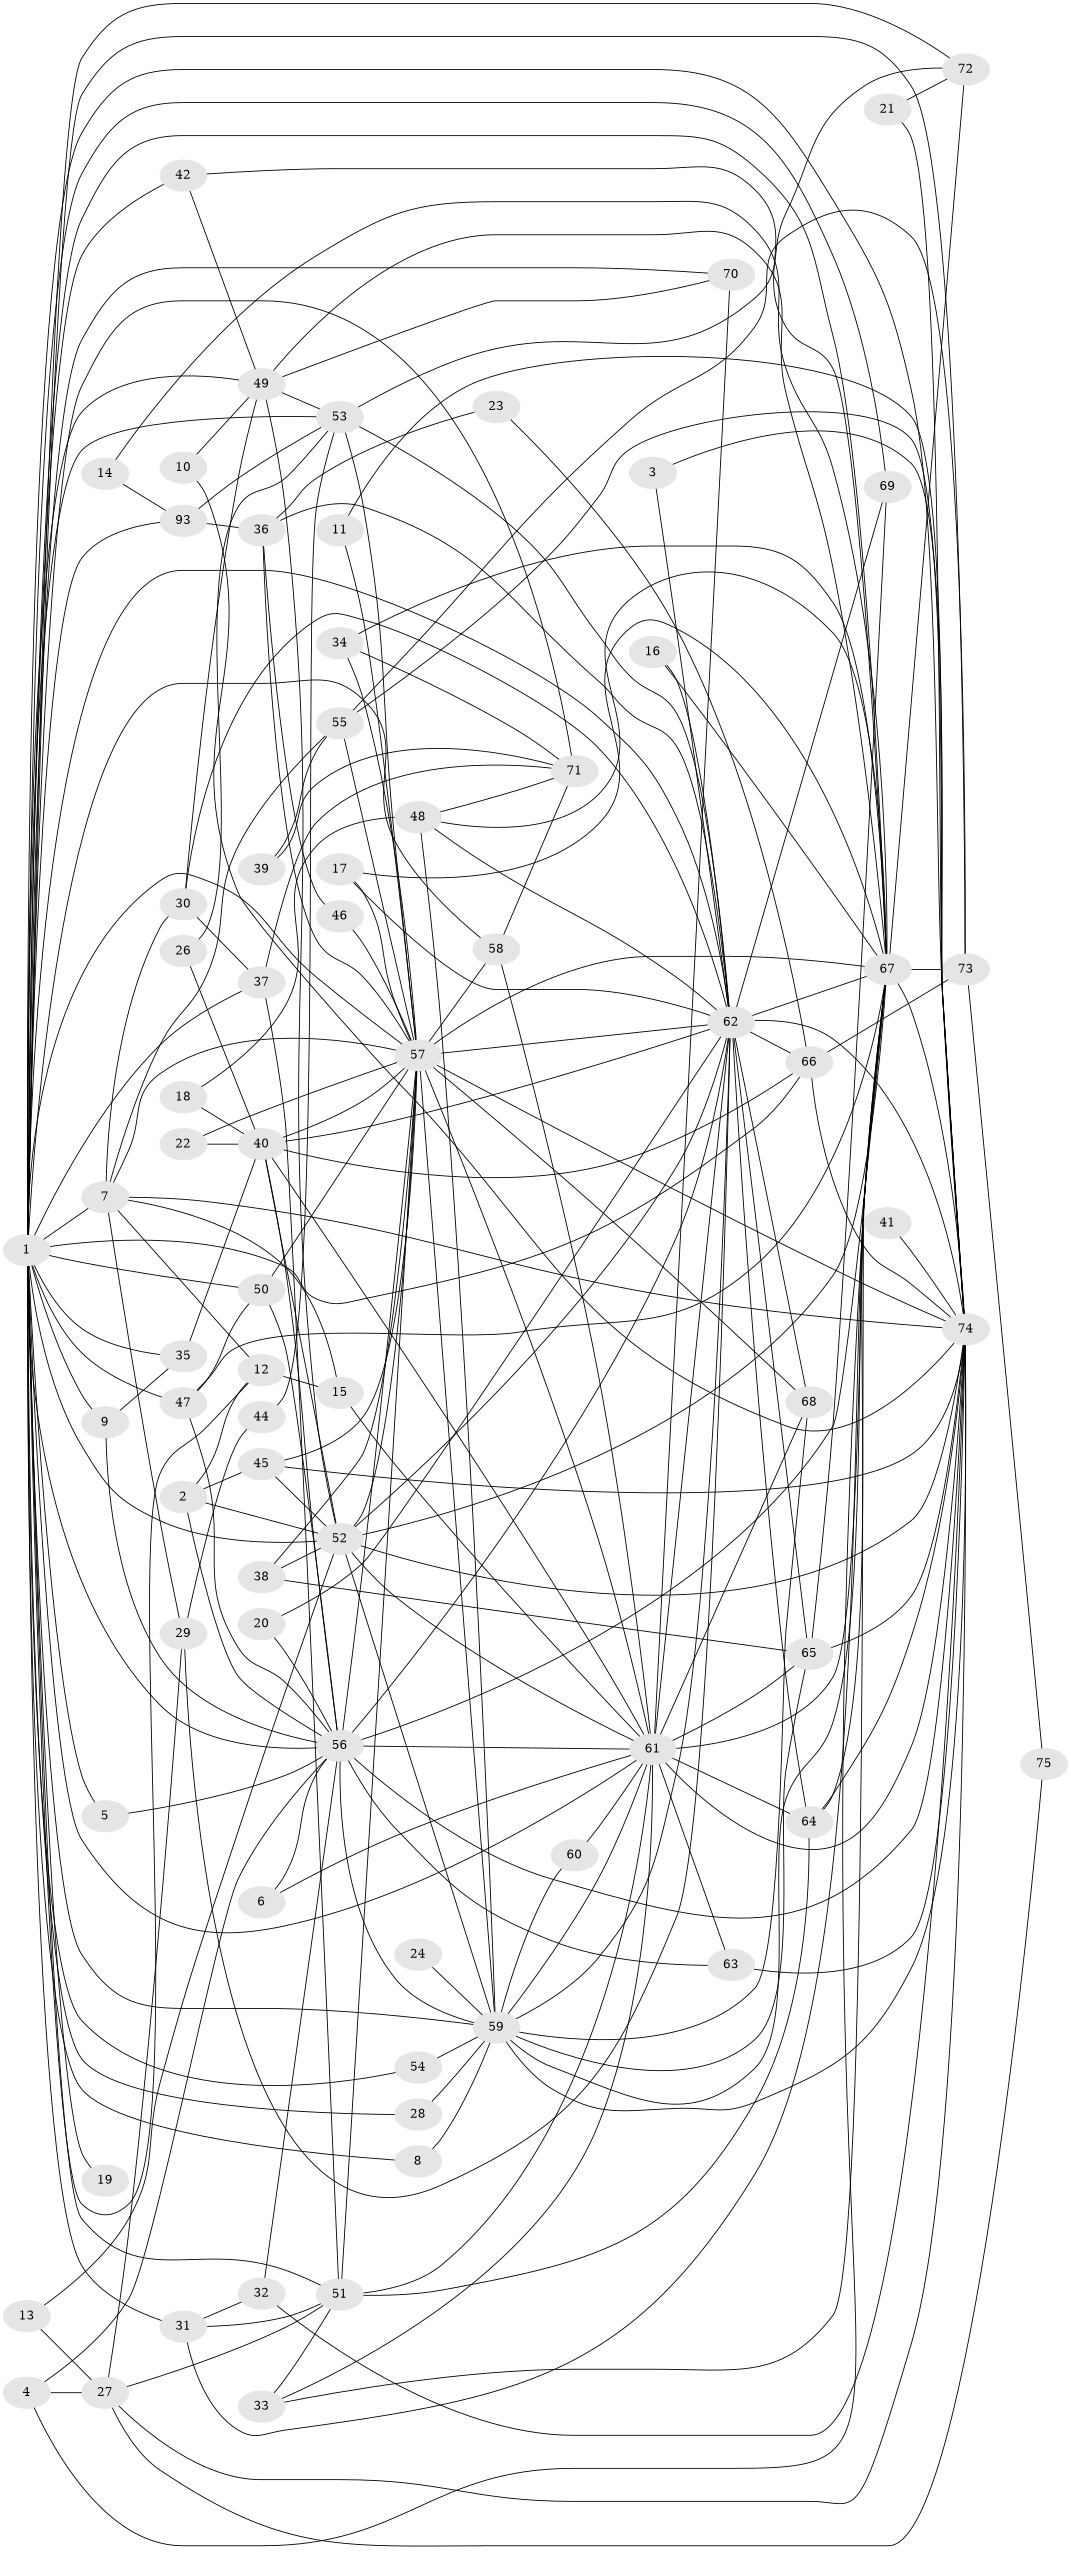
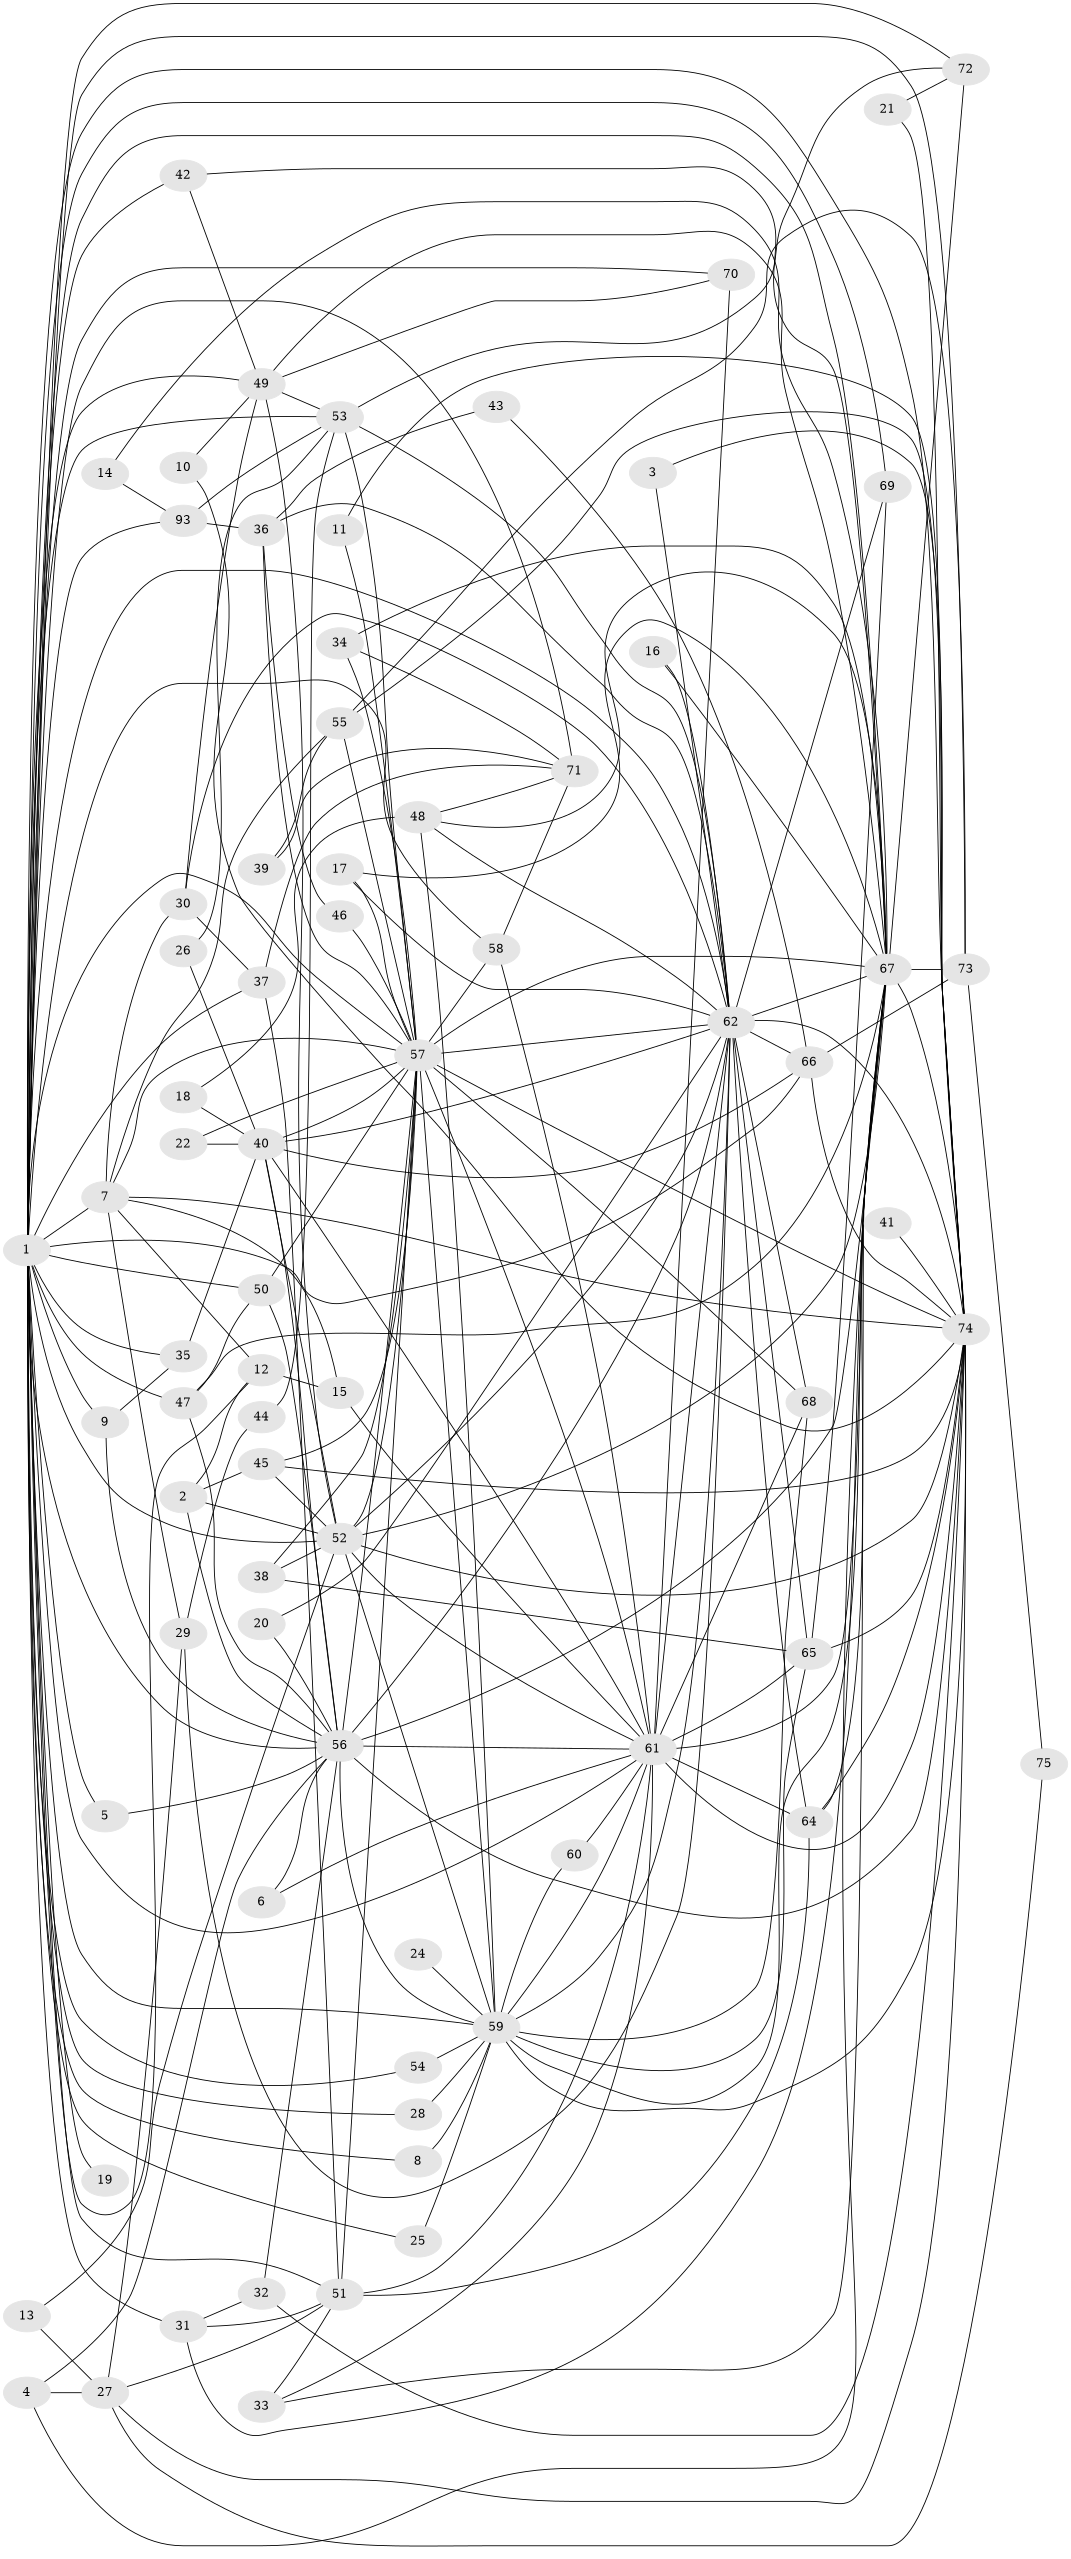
(496, 407) -> (496, 407)
(731, 1965) -> none
none -> (418, 2241)
